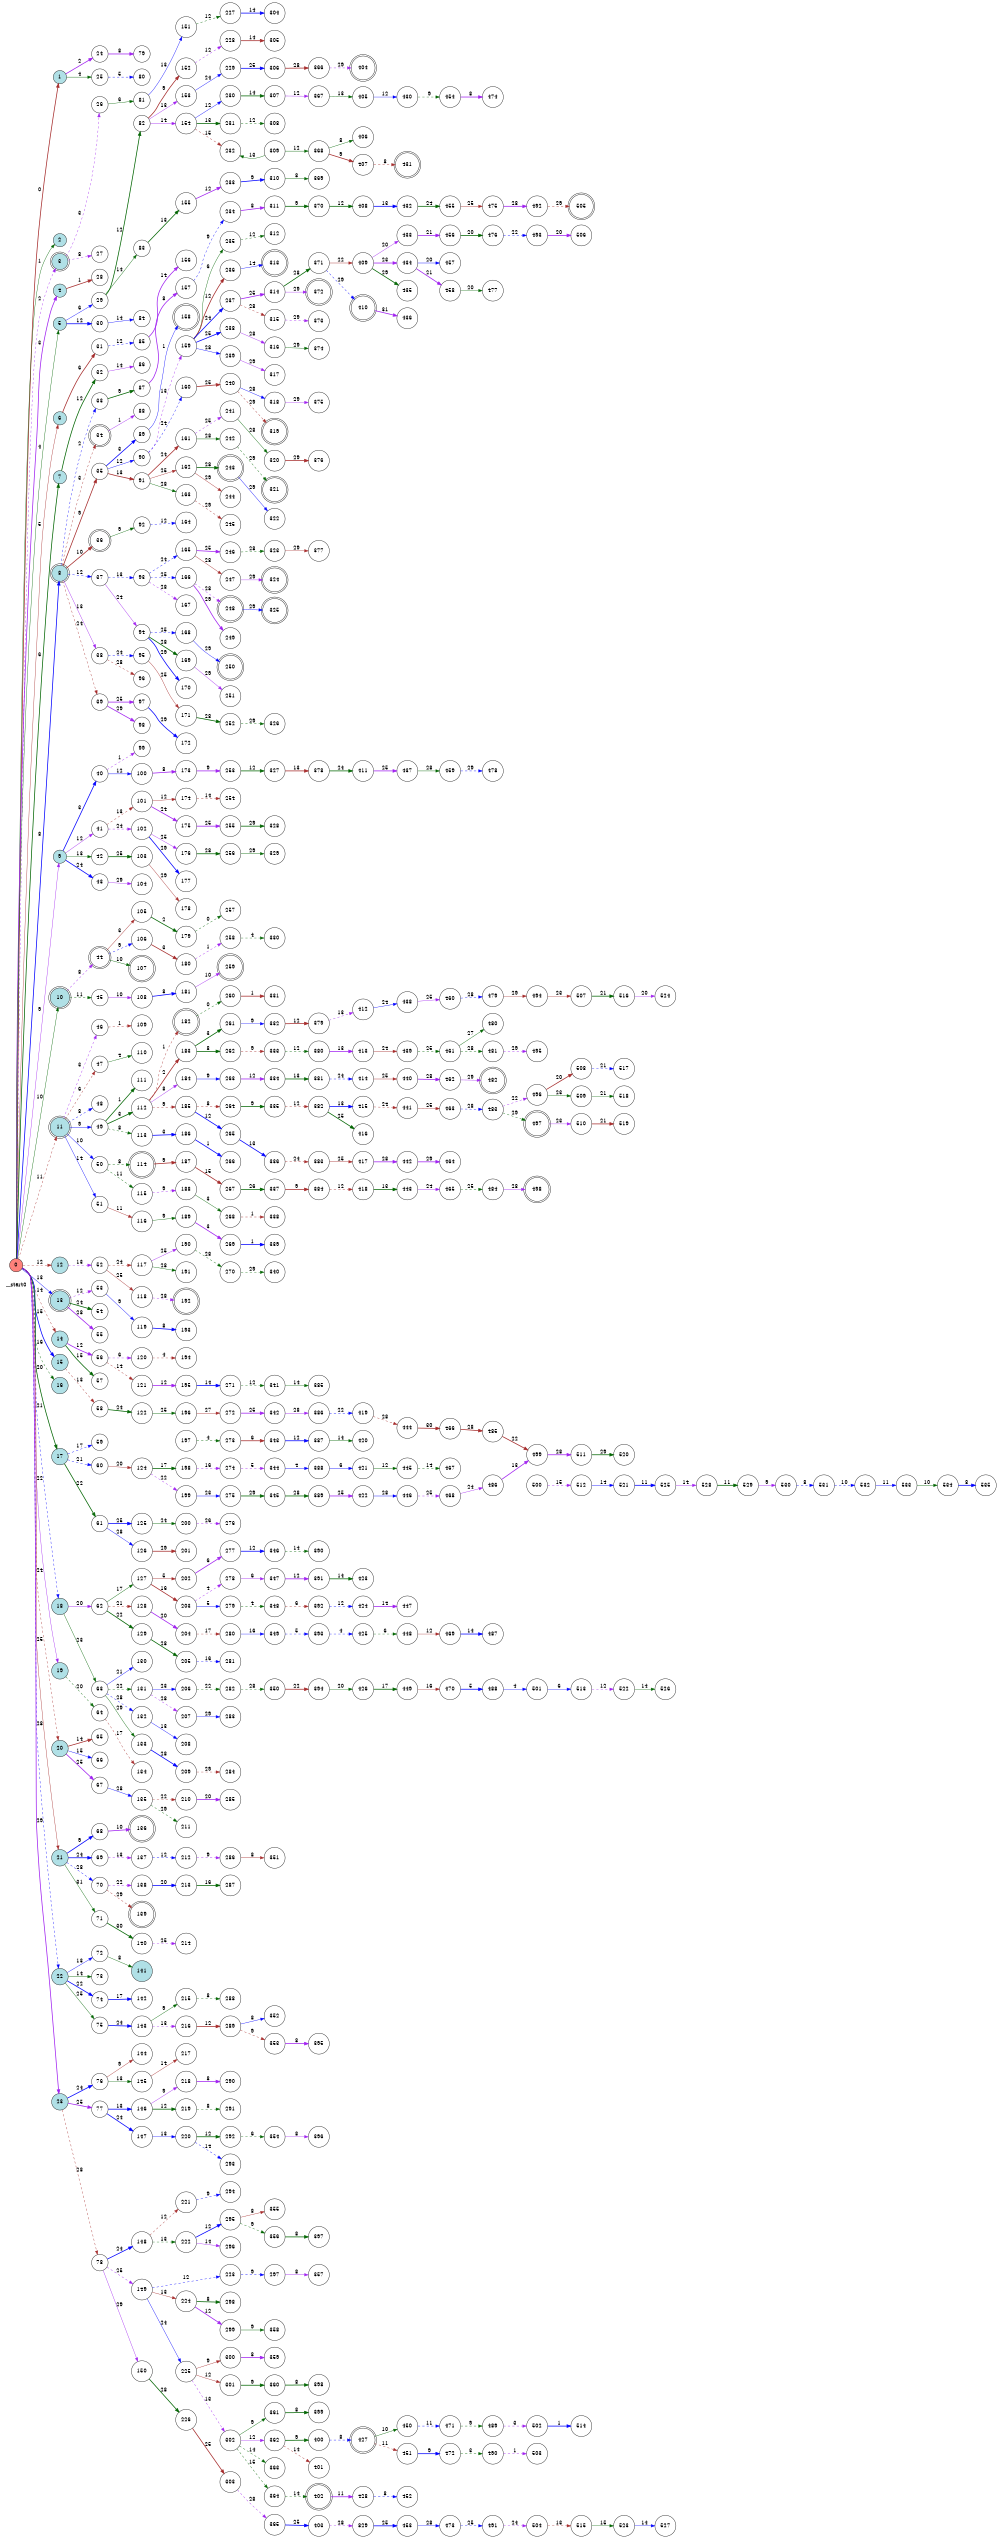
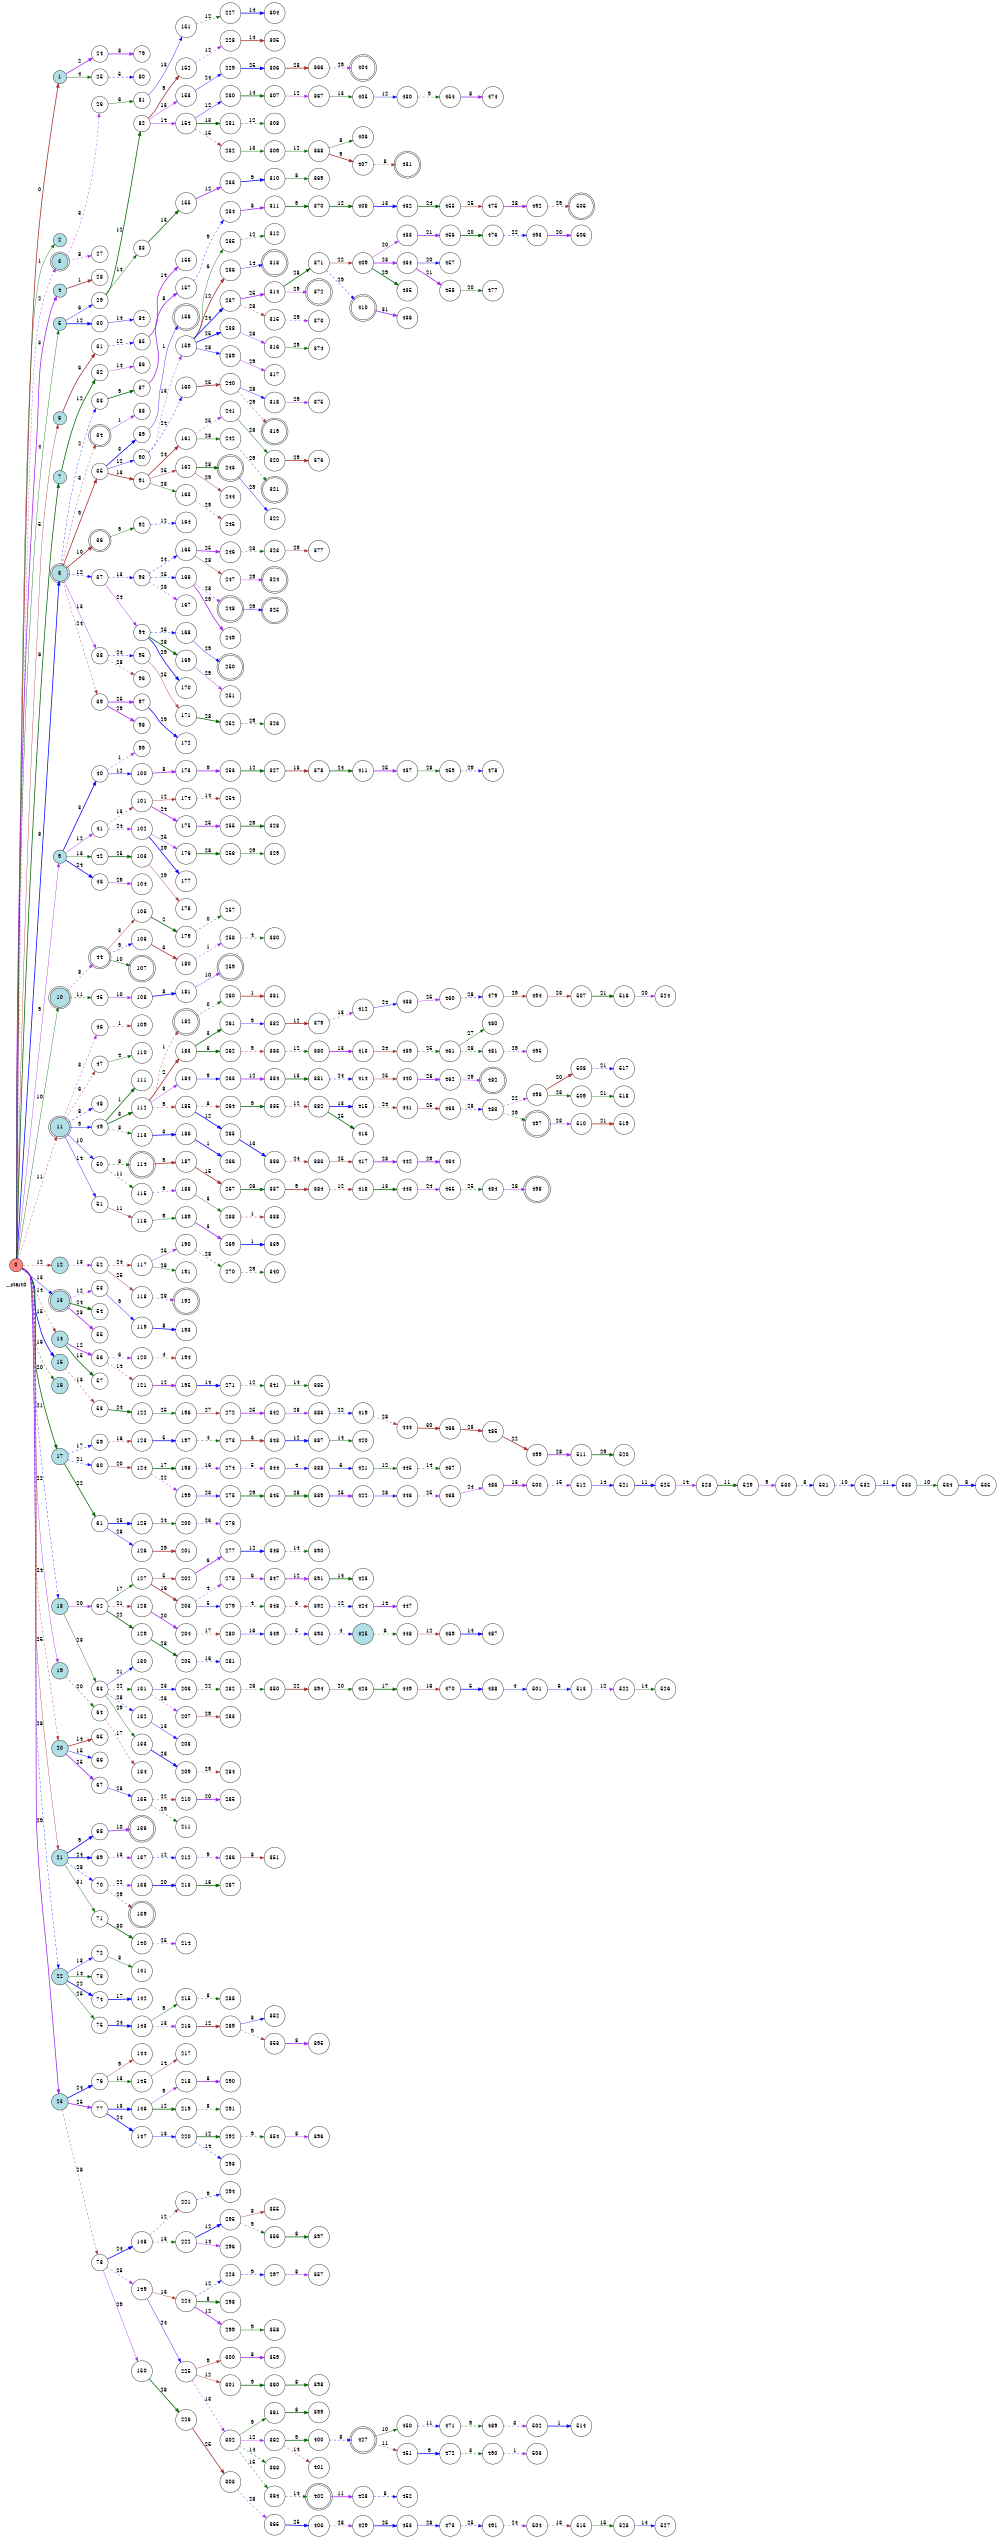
(254, 158) -> (251, 151)
none -> (142, 1441)
(513, 1471) -> (513, 1485)
(363, 1634) -> (363, 1634)
(206, 1717) -> (206, 1717)
(142, 1971) -> (142, 1971)
(253, 2134) -> (253, 2134)
(184, 2282) -> (207, 2290)
(363, 2526) -> (363, 2526)
